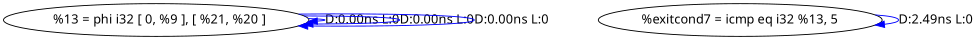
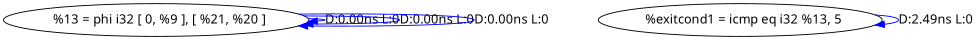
(740, 20) -> (740, 20)
